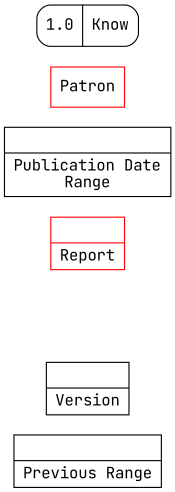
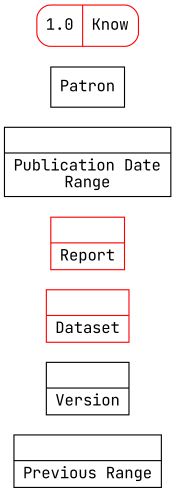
(88, 26) -> (88, 26)
(88, 87) -> (88, 87)
none -> (88, 316)
